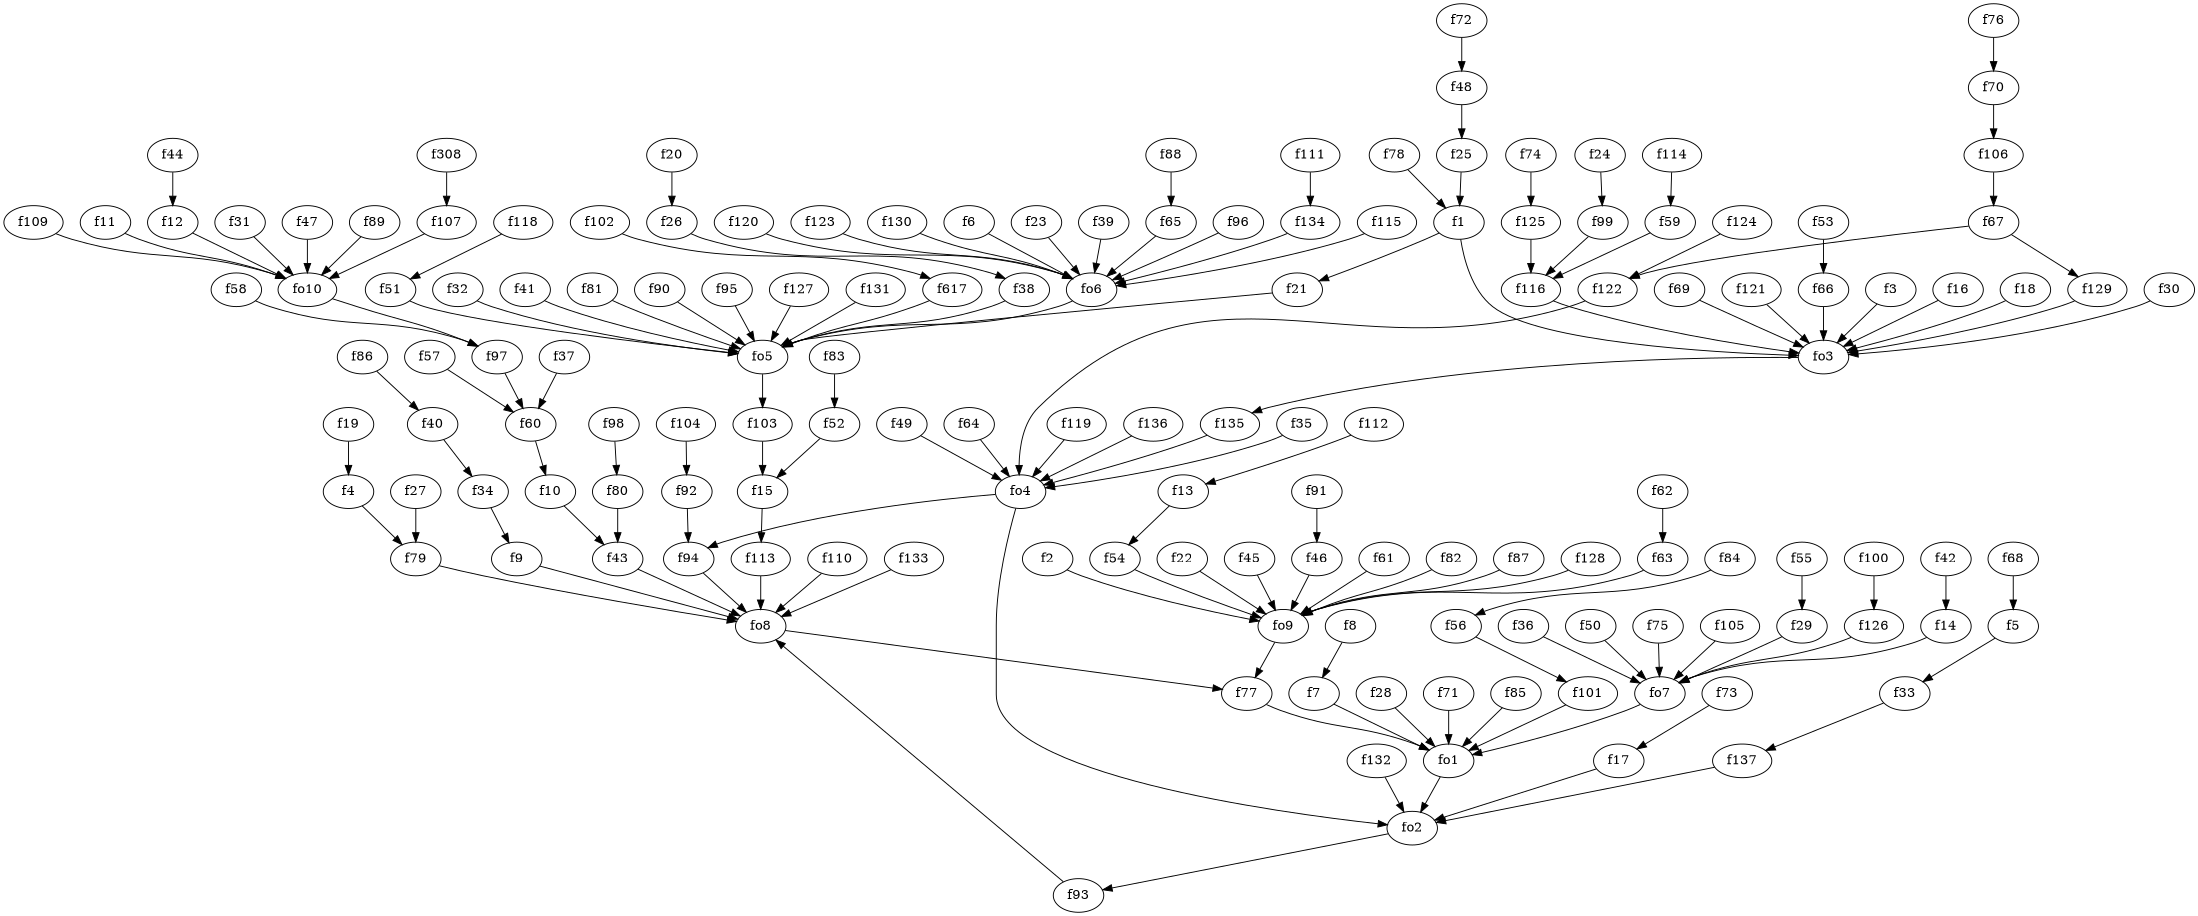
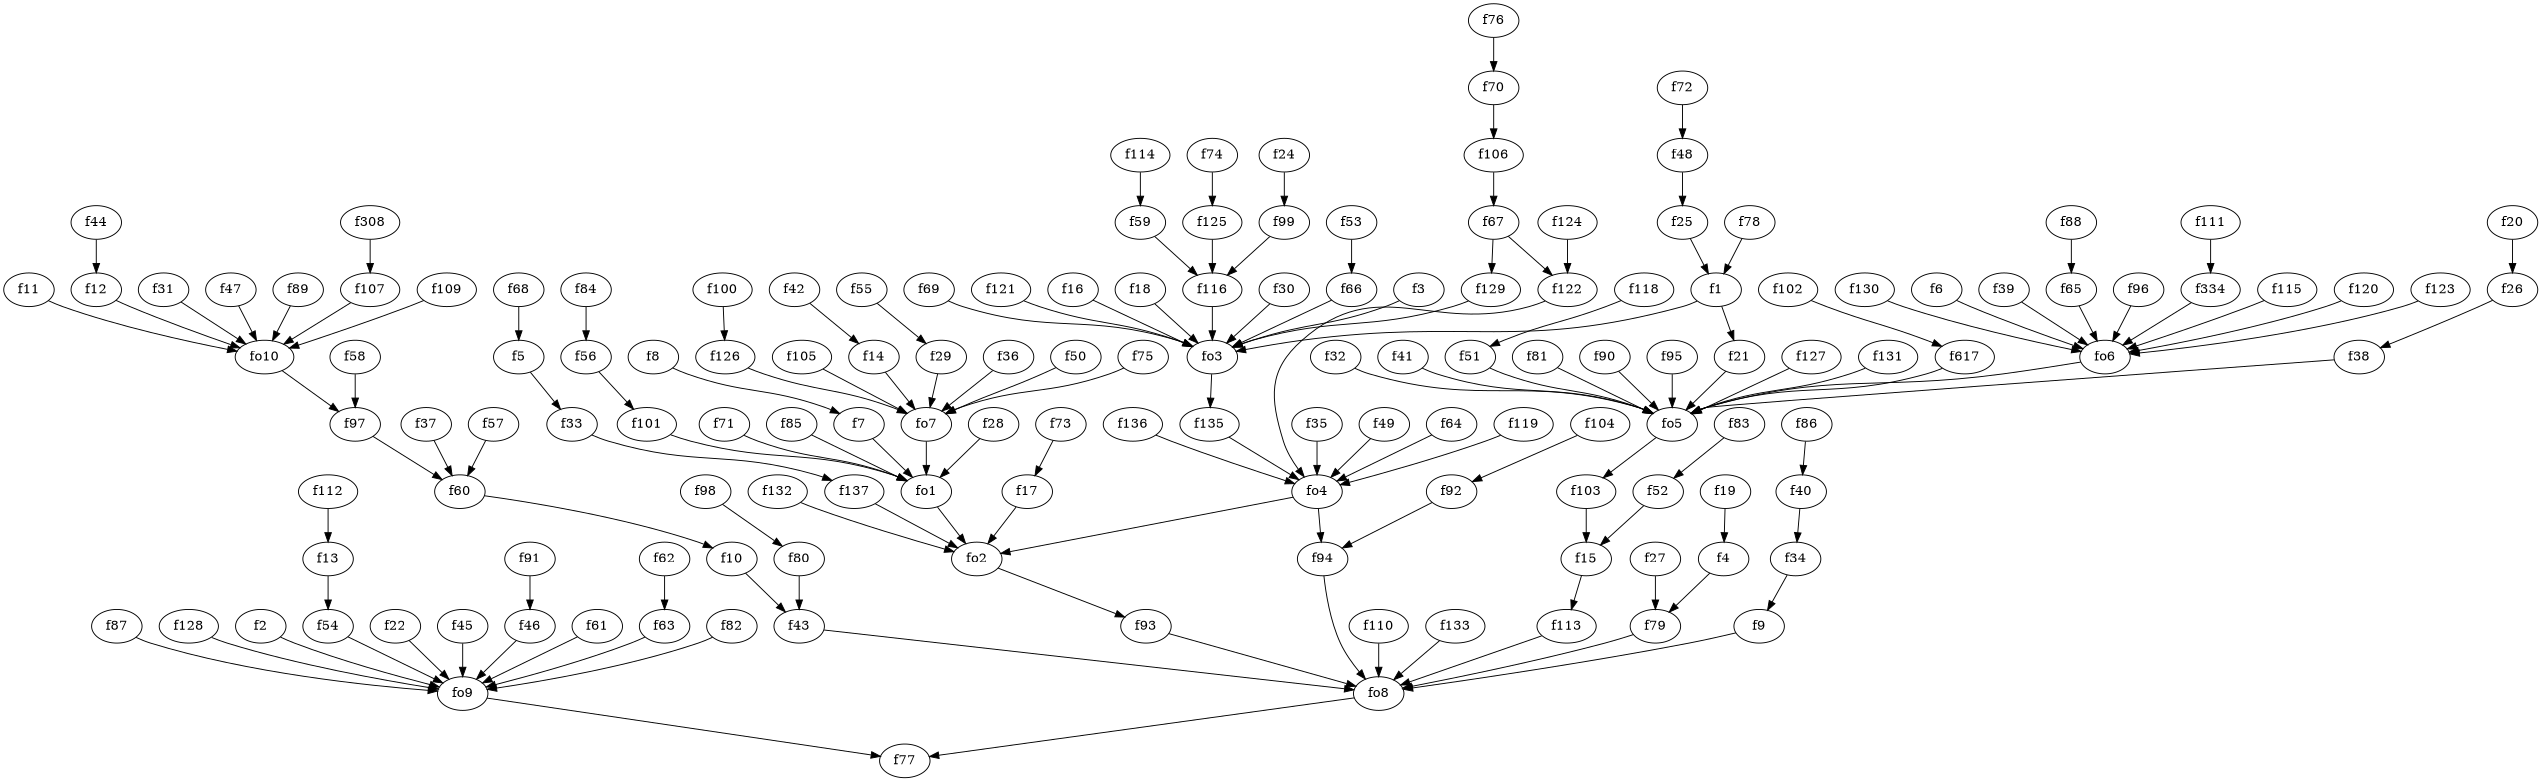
(1036, 222) -> none
(1310, 222) -> (2211, 290)
(1343, 726) -> none
